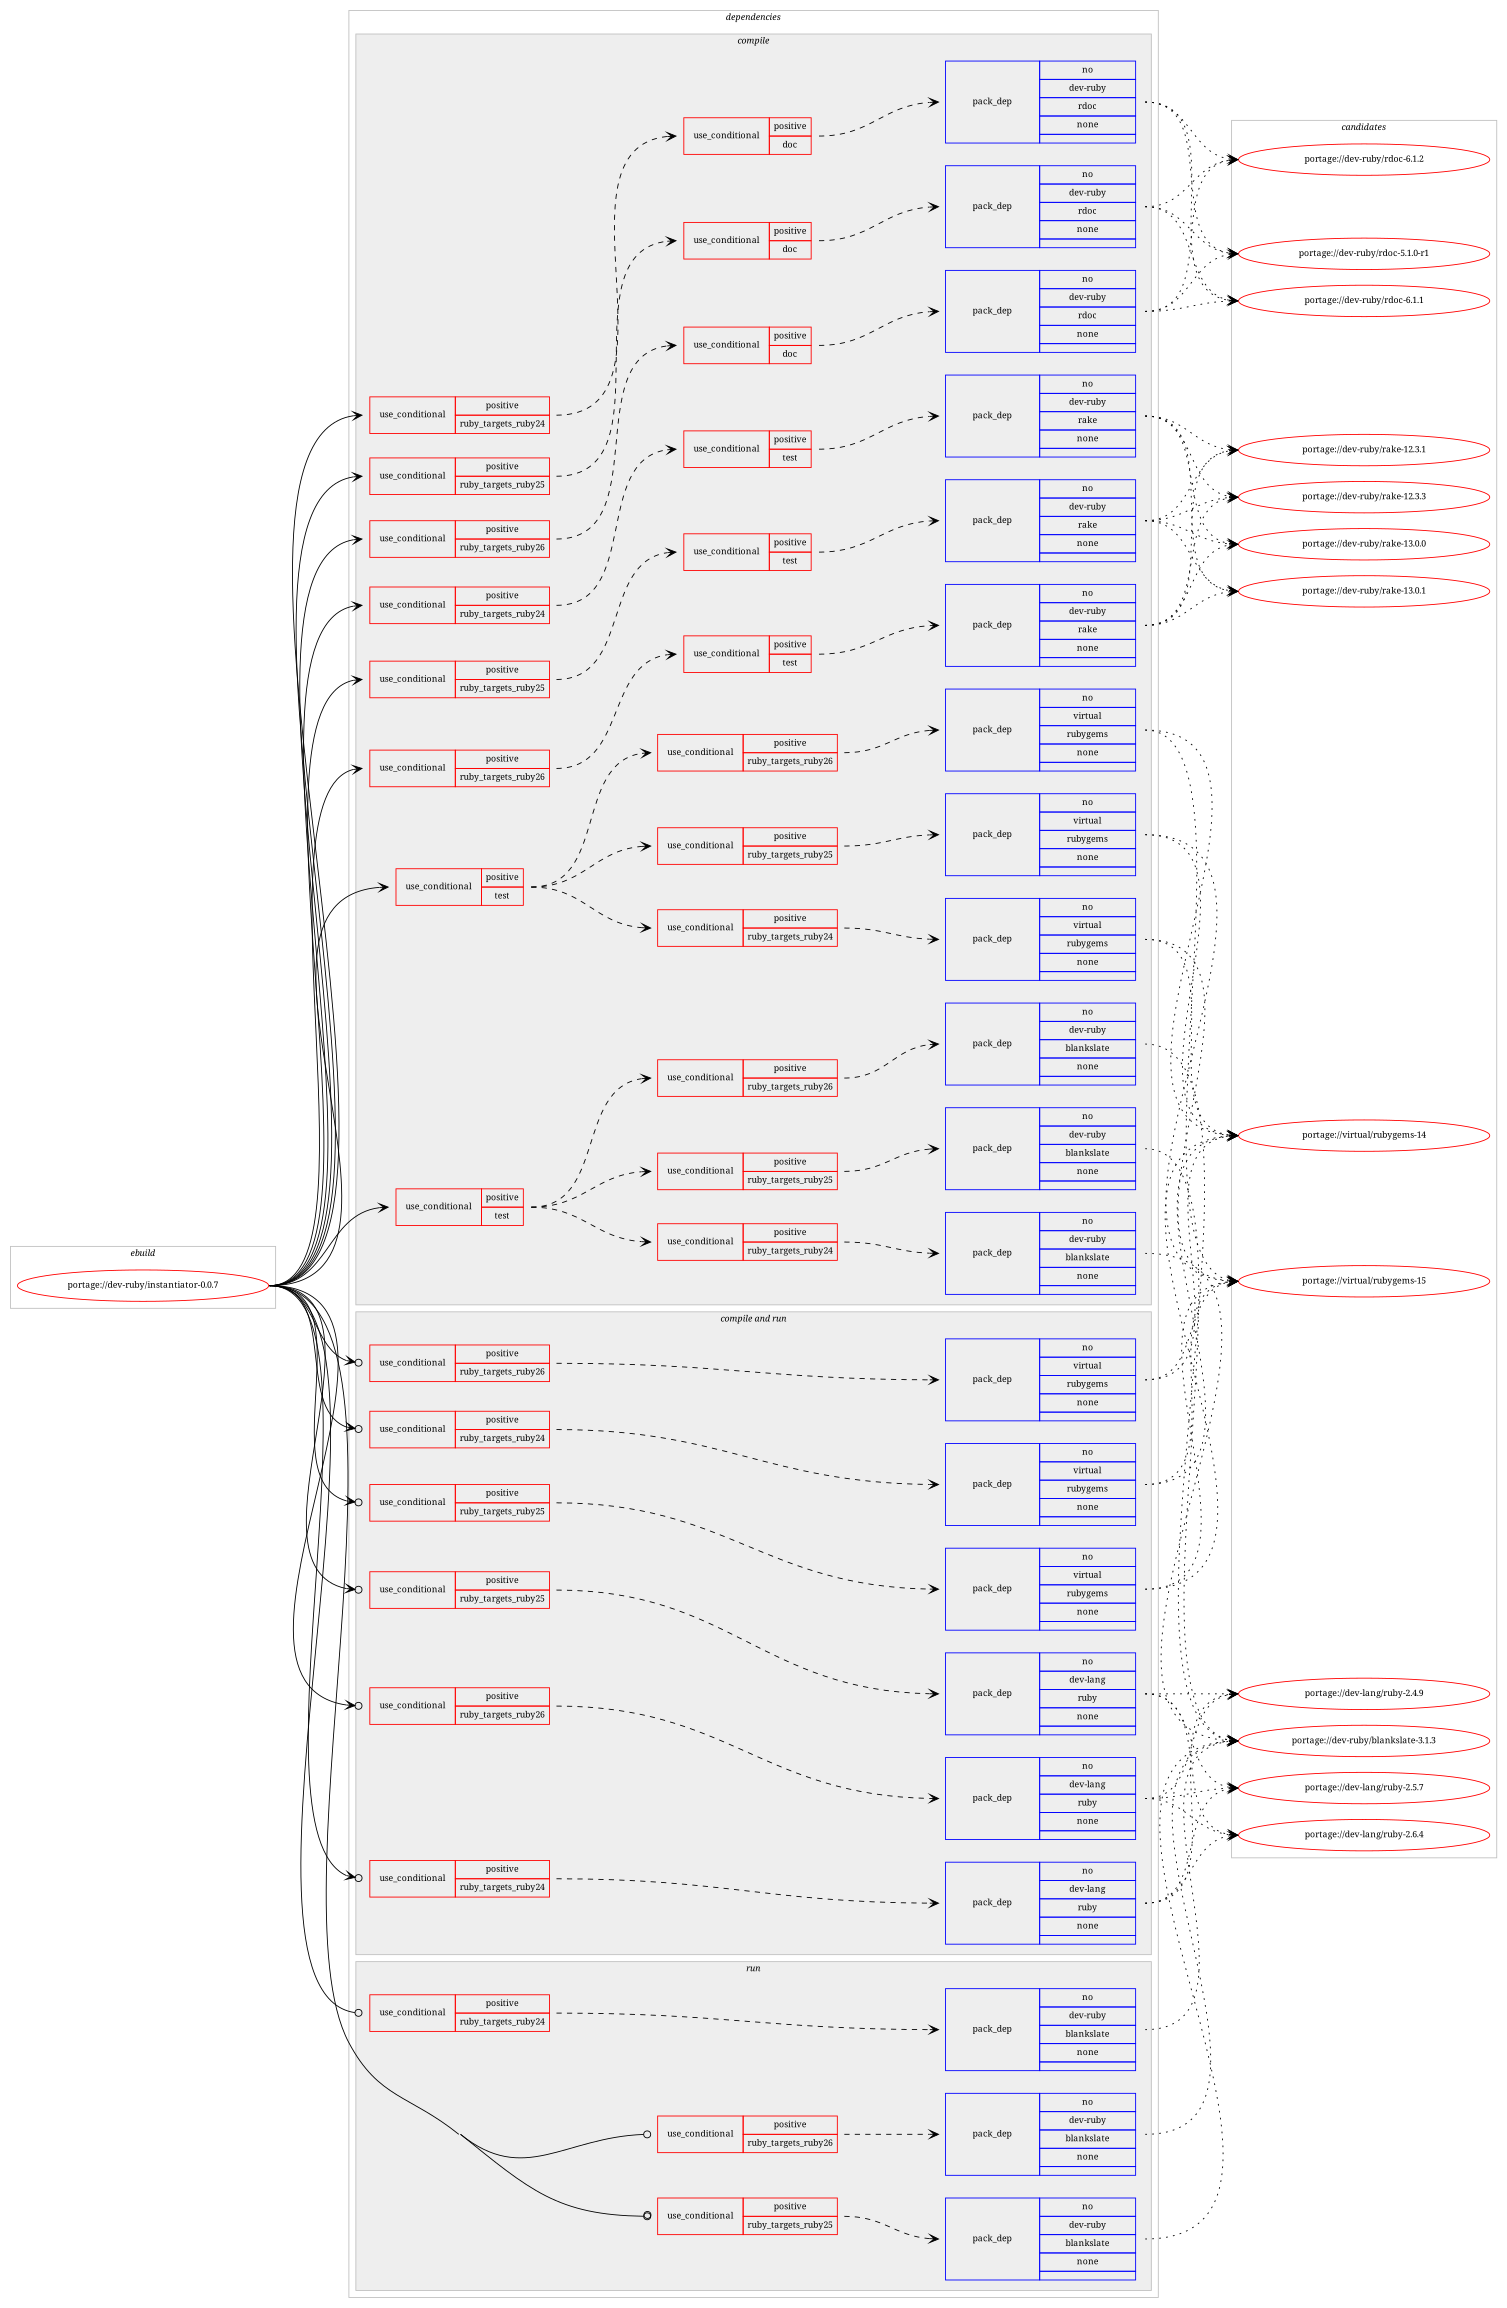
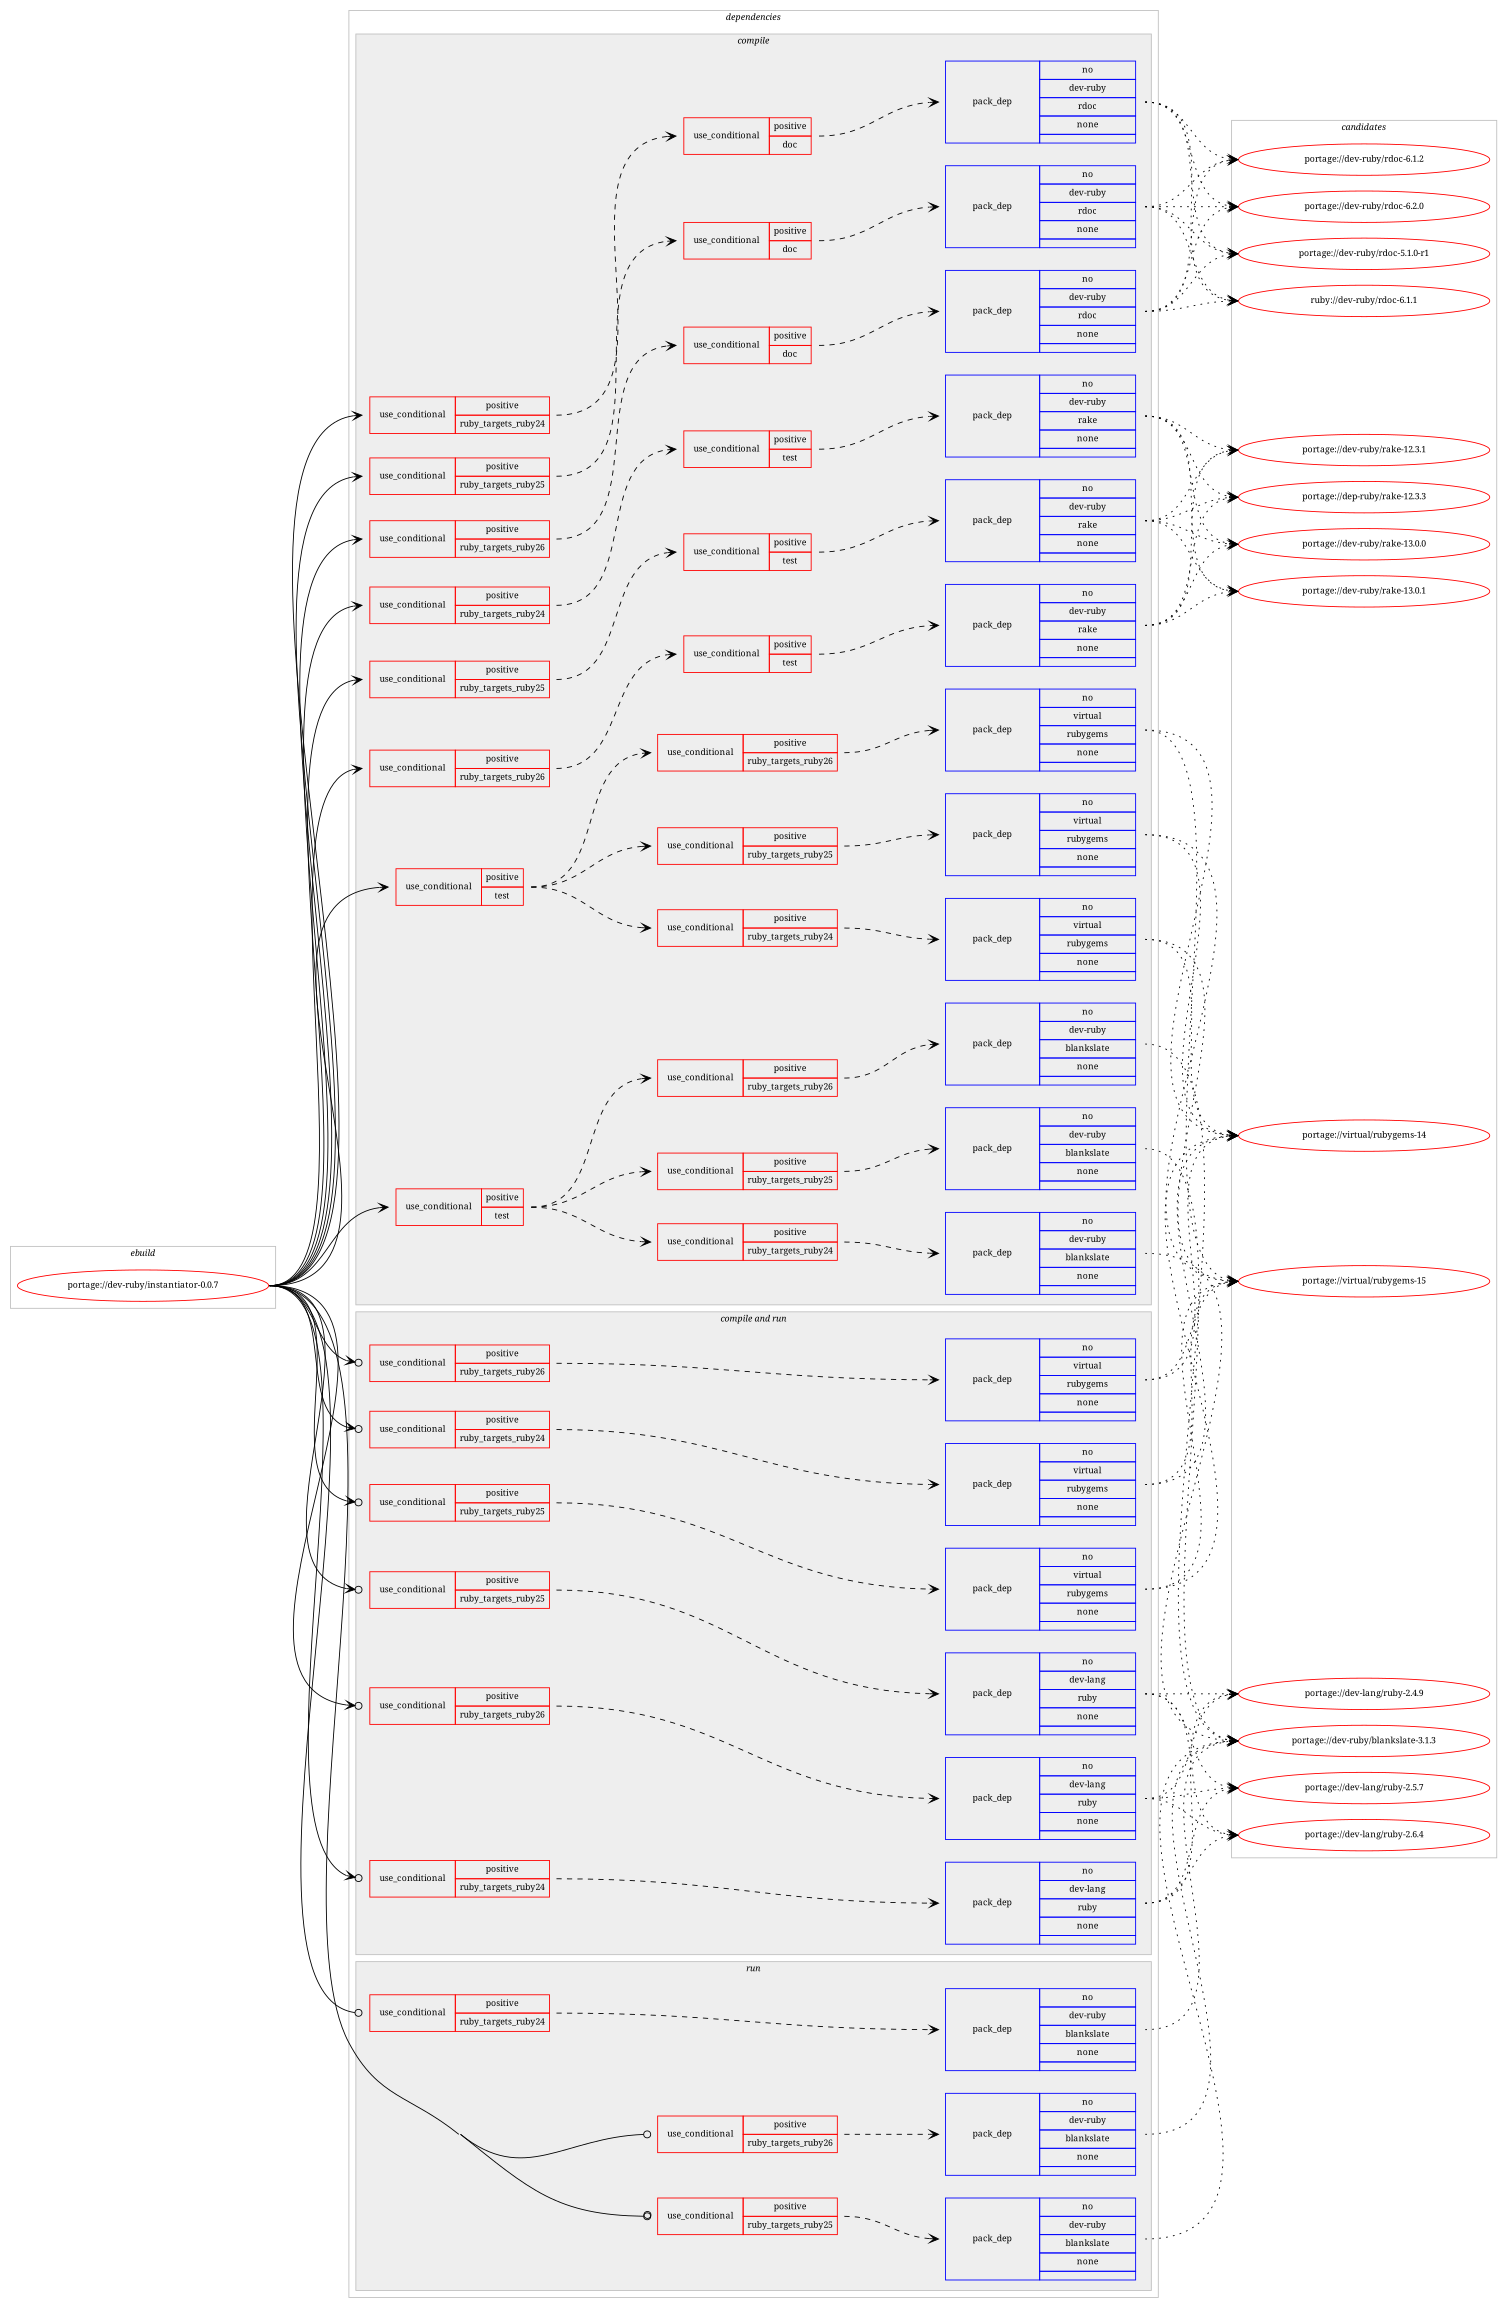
none -> (1364, 207)
(1364, 301) -> (1364, 301)
(1364, 497) -> (1364, 497)
